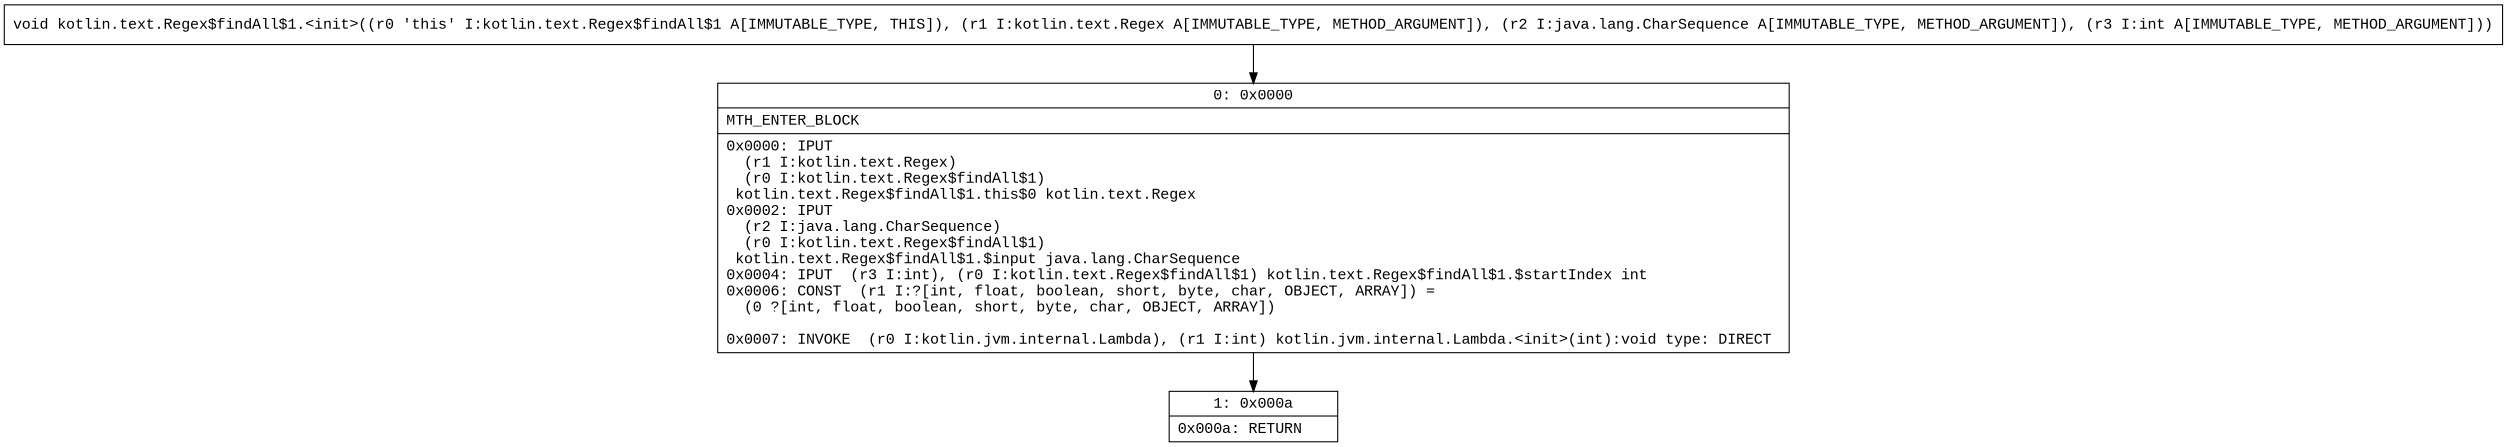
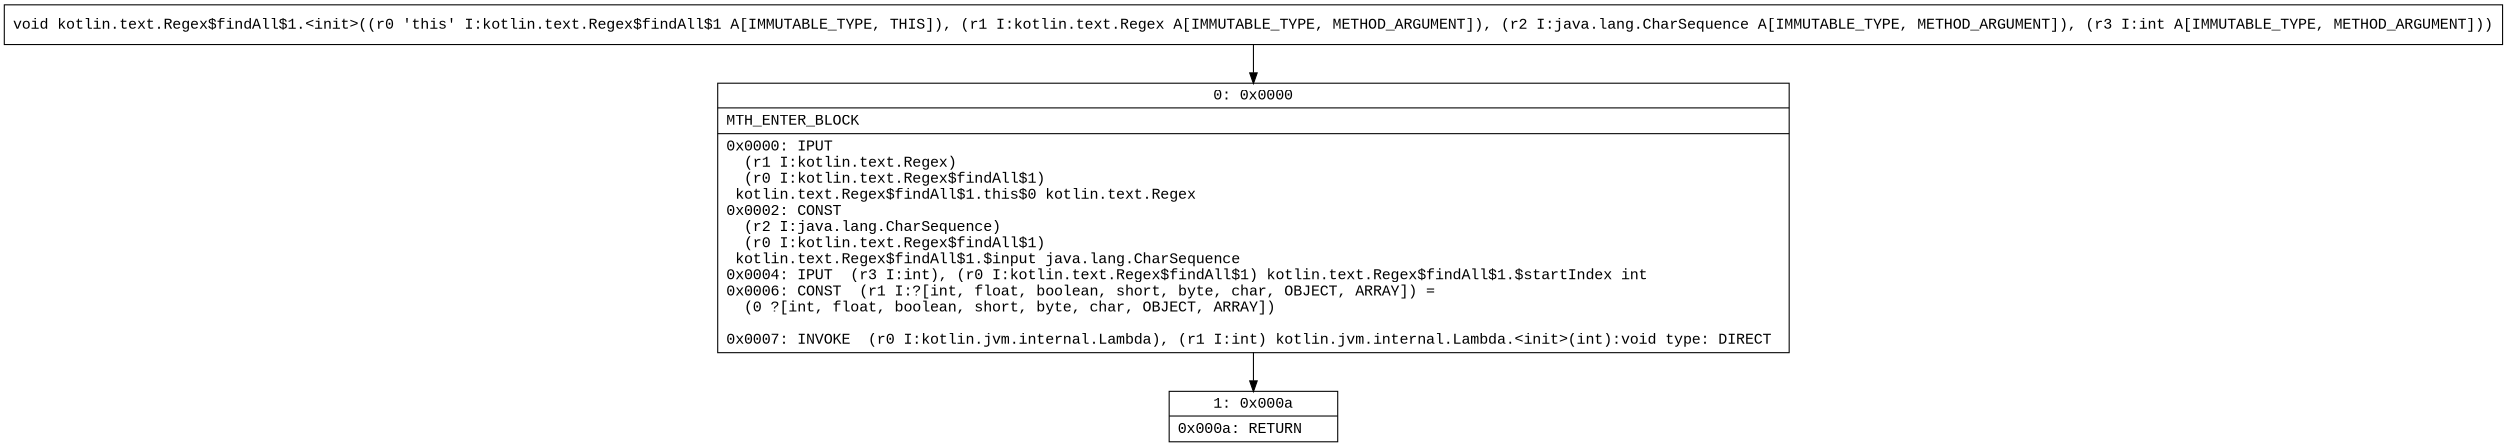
(789, 210) -> (793, 210)
